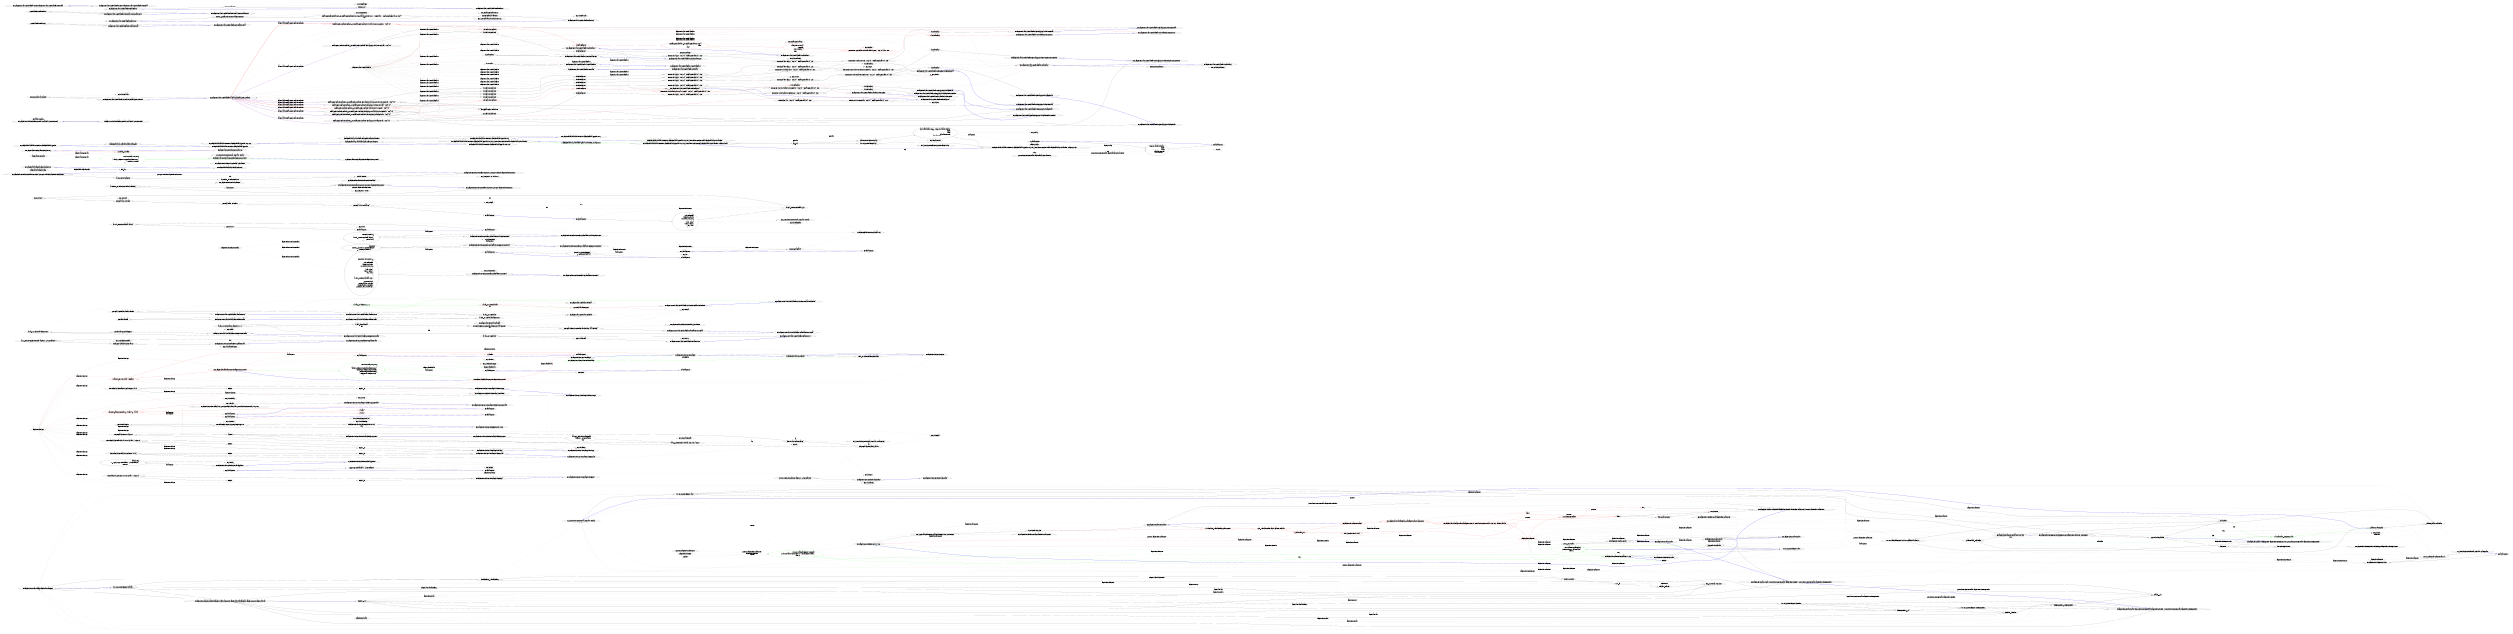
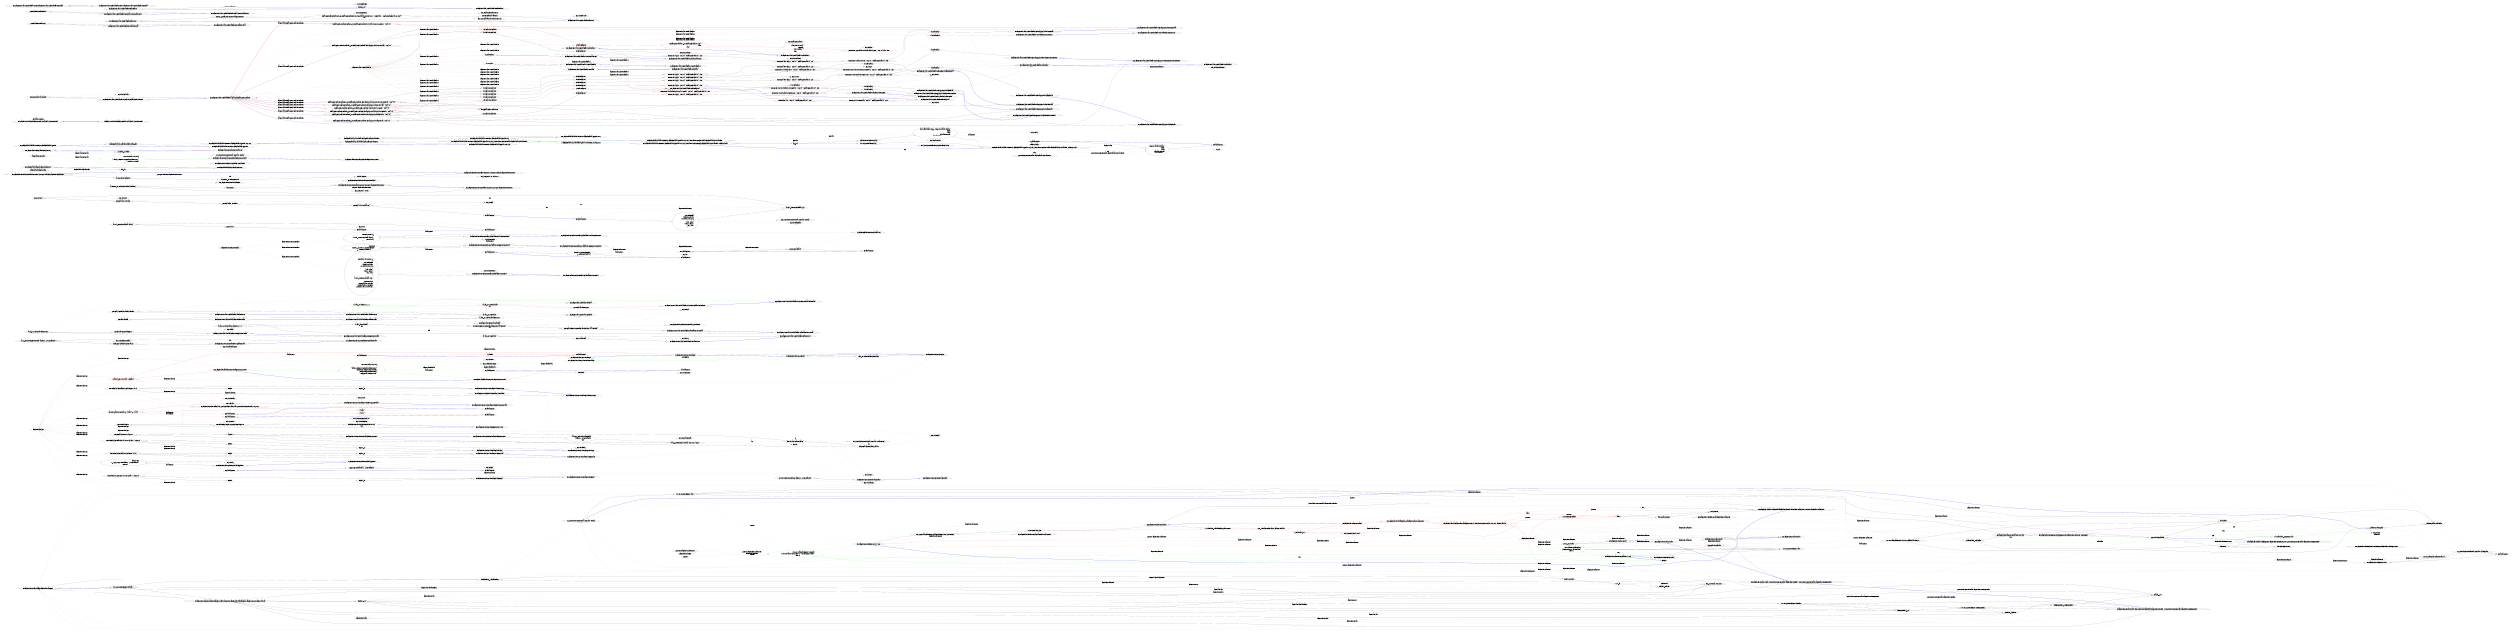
none -> (685, 373)
